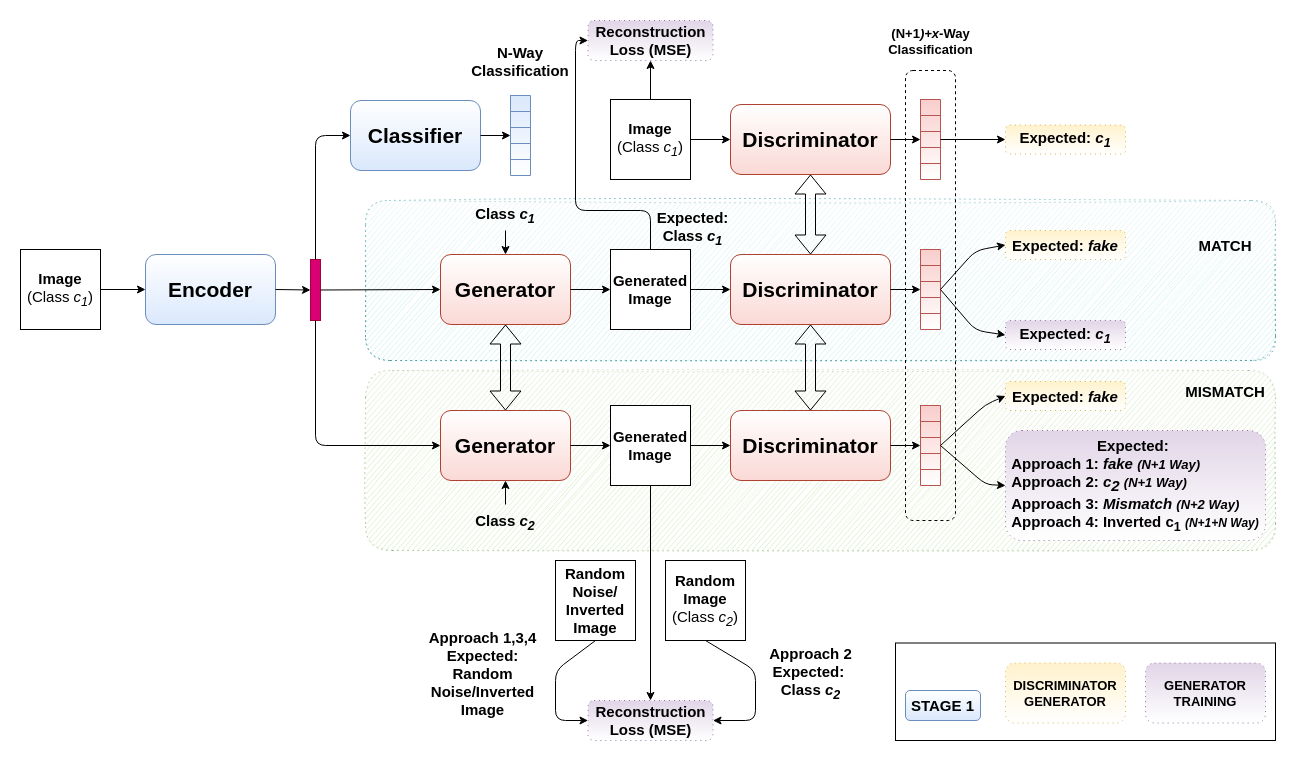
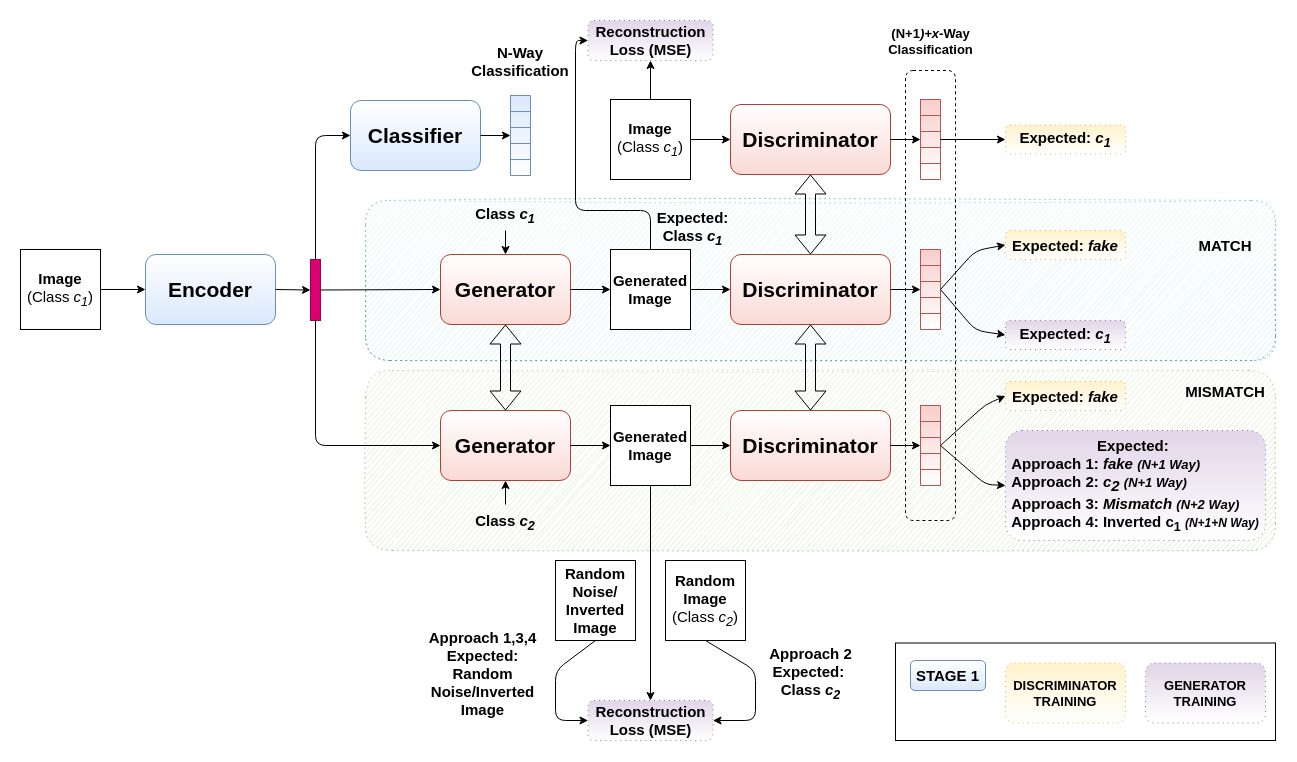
(1066, 694) -> (1066, 694)
(943, 706) -> (948, 676)
